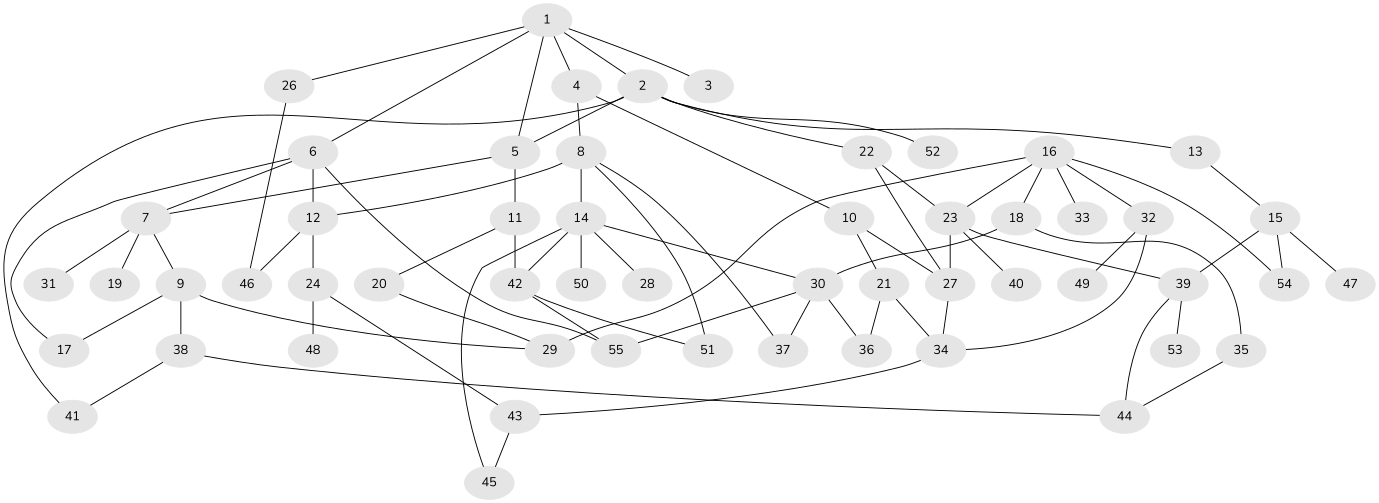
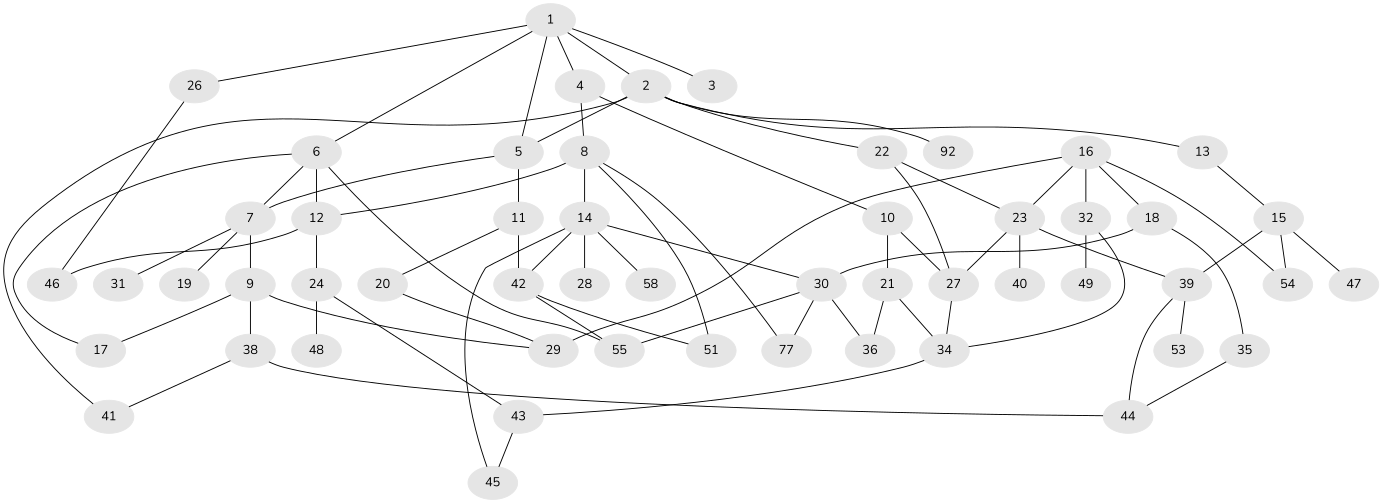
(933, 152) -> (948, 152)
(1082, 218) -> none
(581, 285) -> (651, 285)
(783, 351) -> (787, 351)
